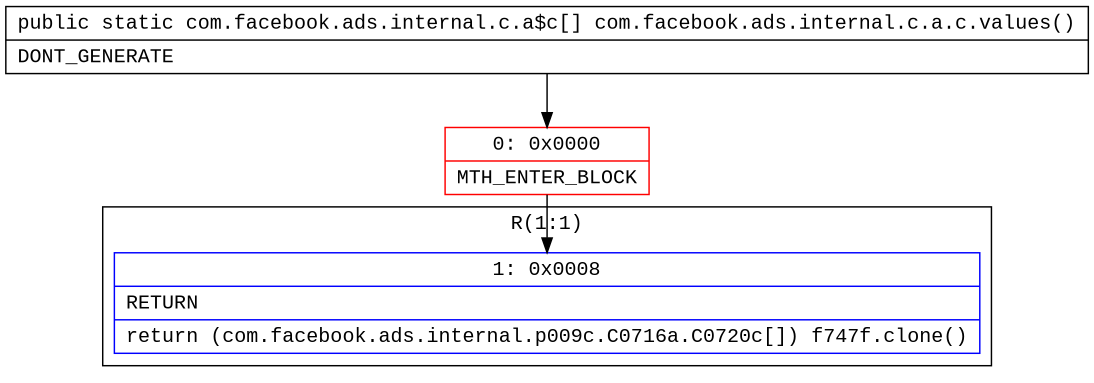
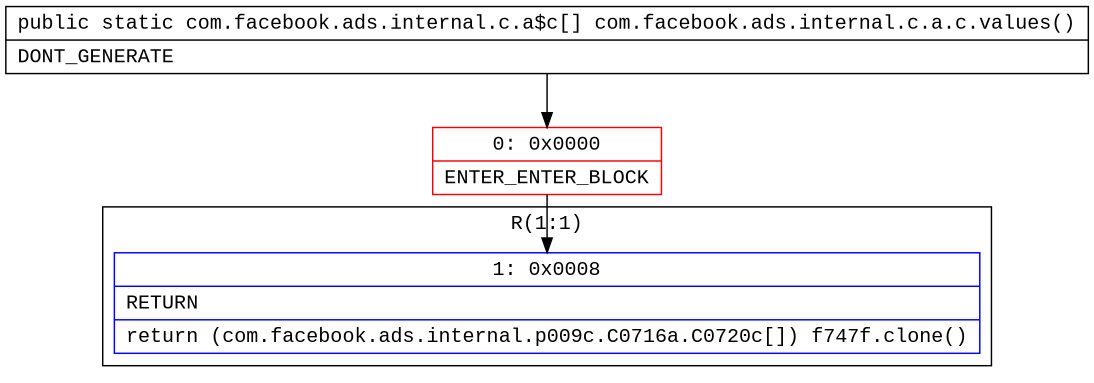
(547, 177) -> (547, 177)
